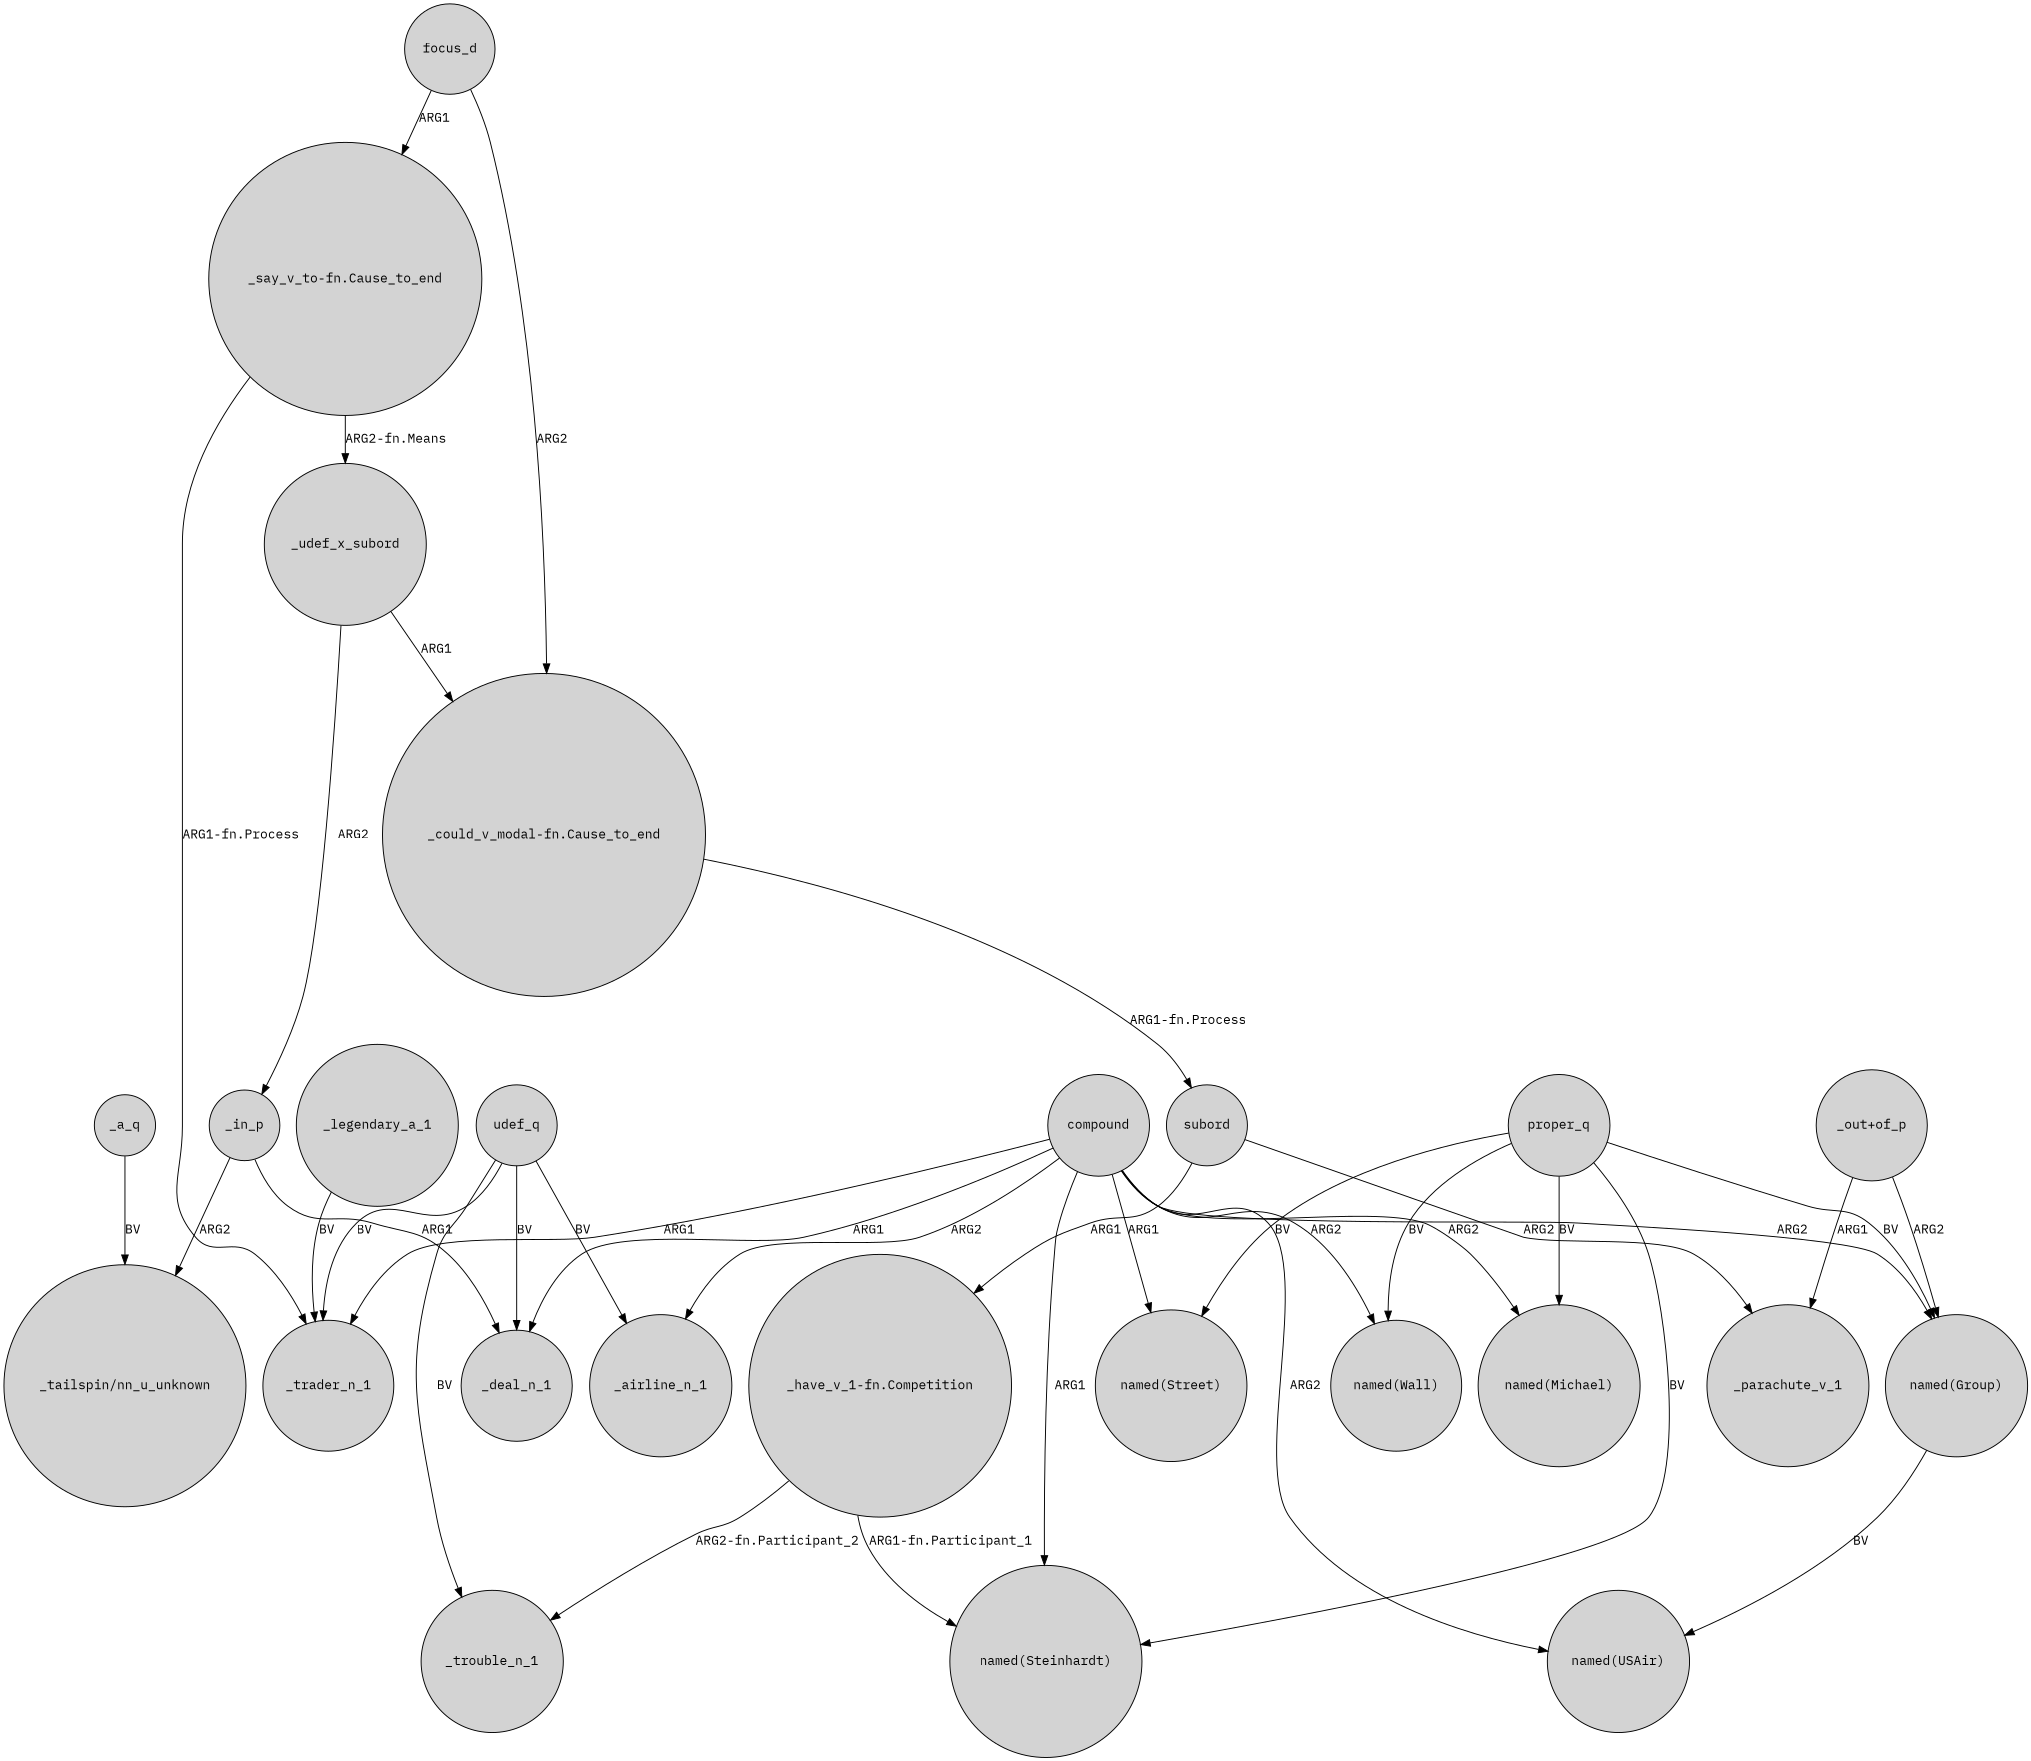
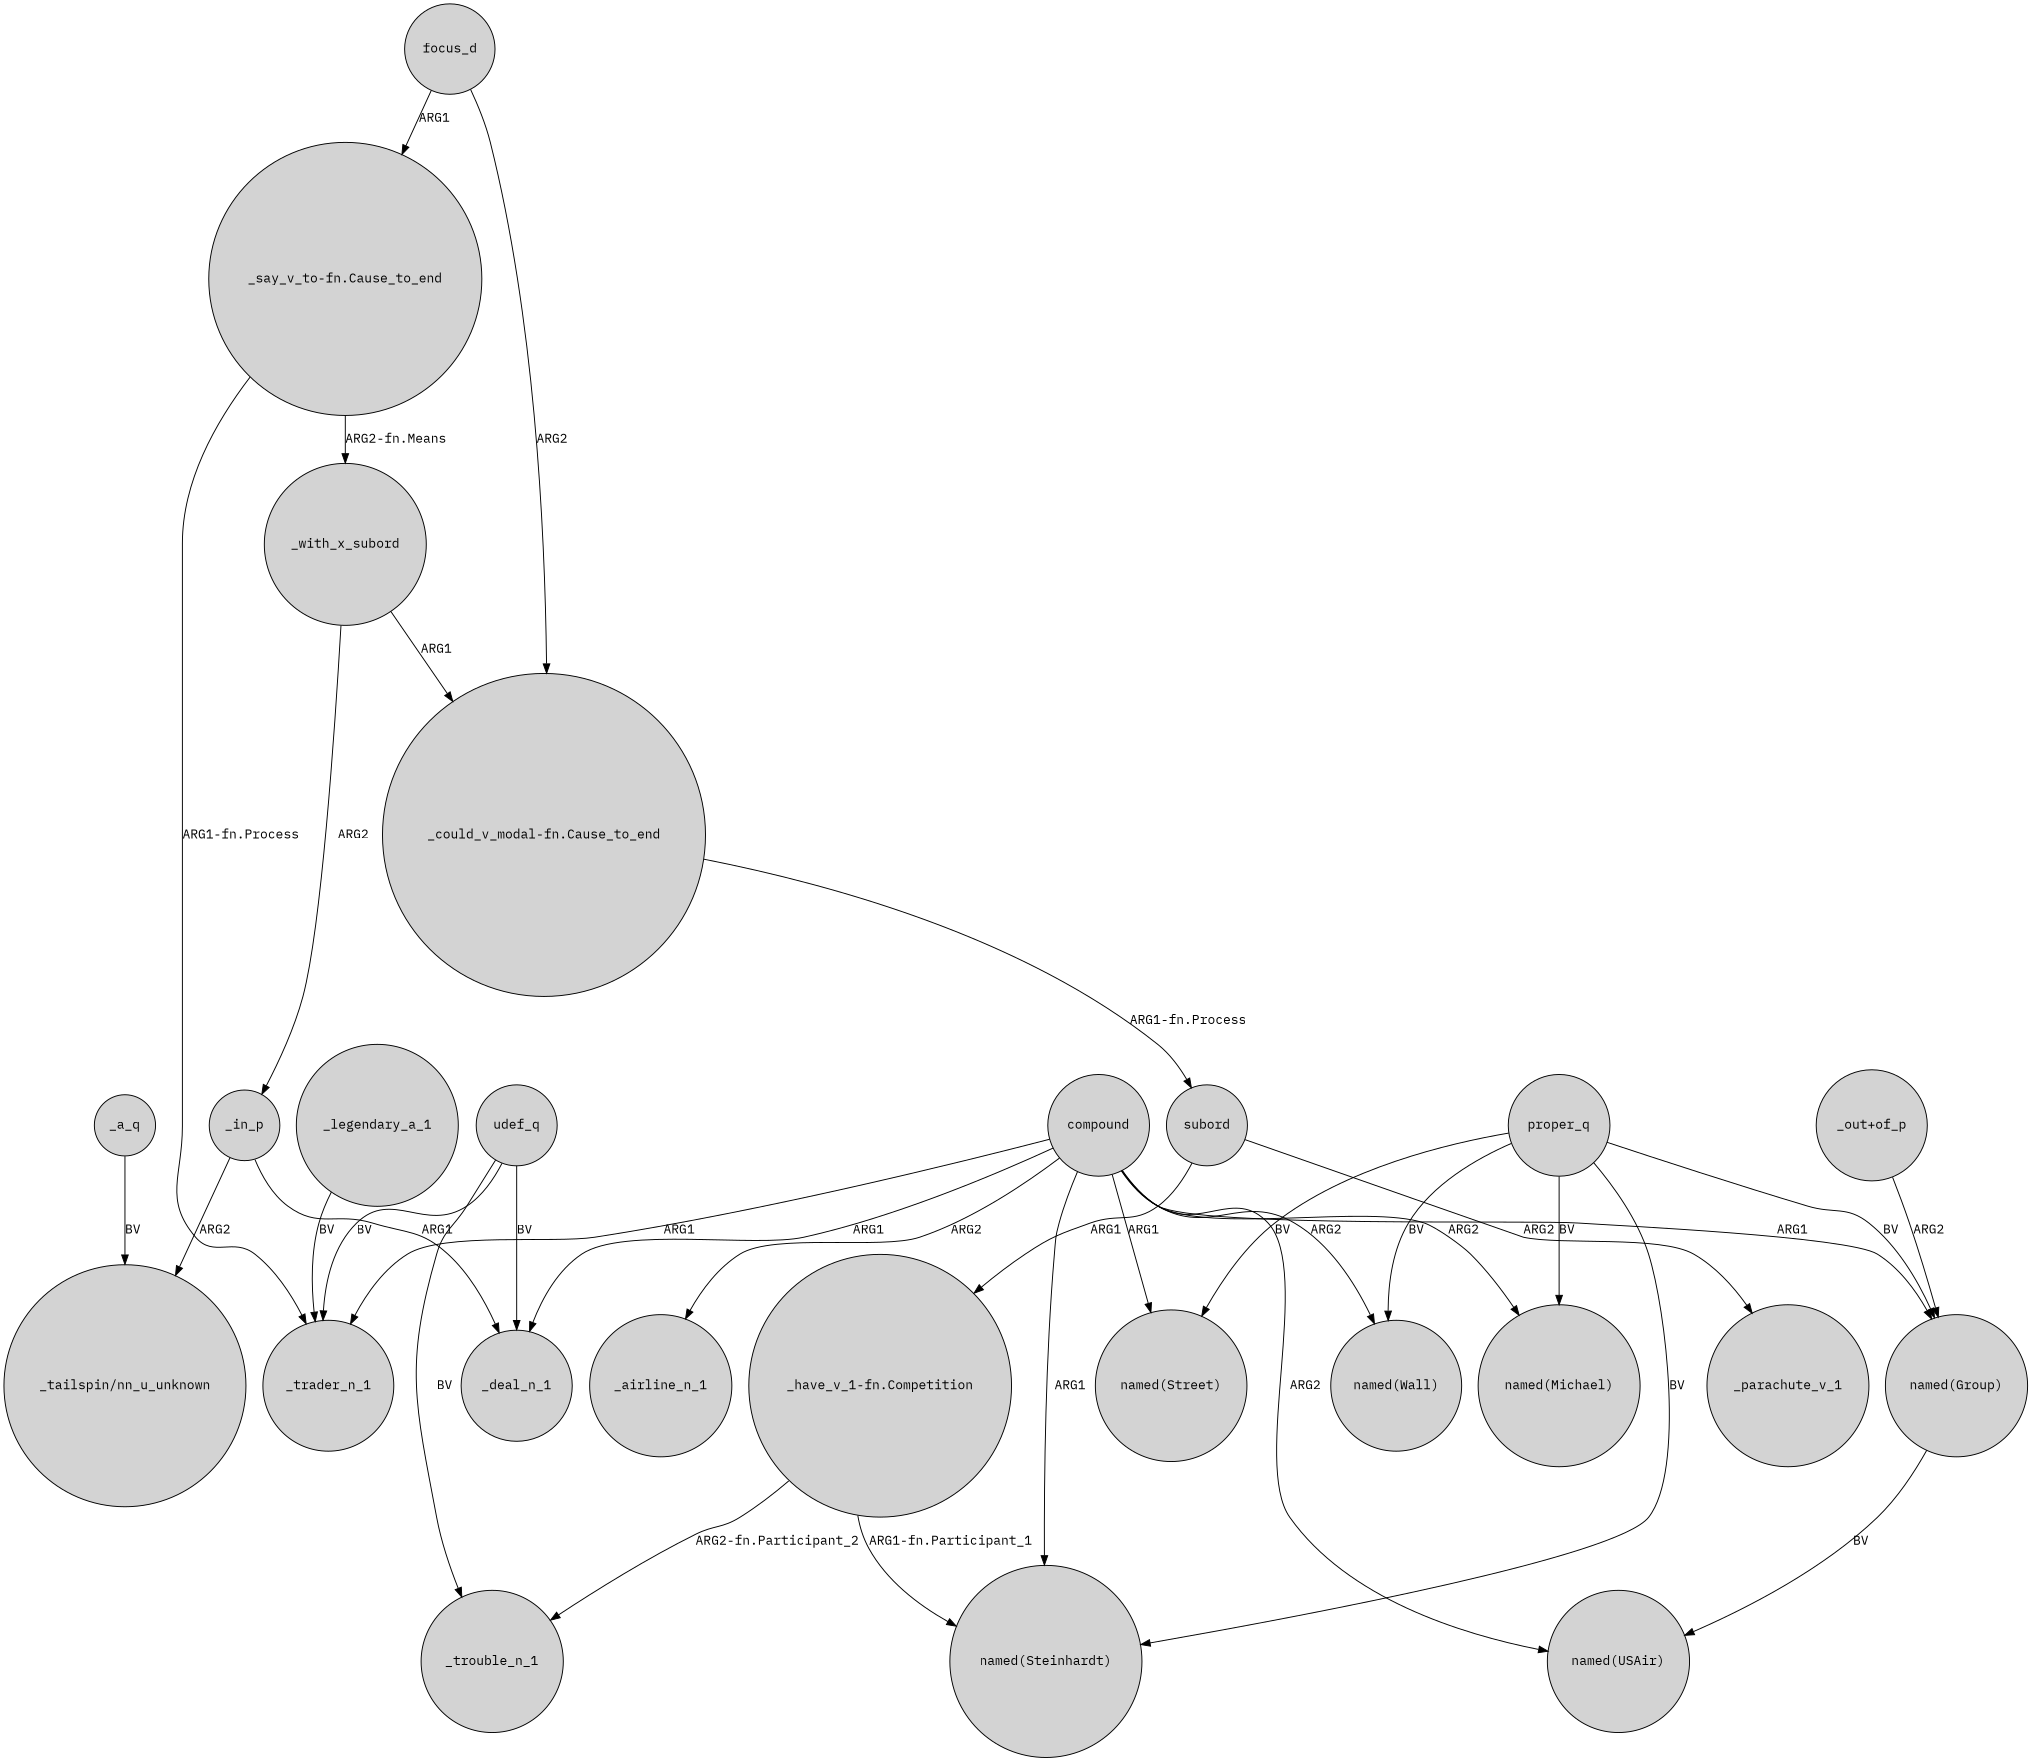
(345, 544) -> (345, 544)
(575, 1230) -> none
(1793, 1230) -> (1793, 1230)
(1833, 1235) -> none
